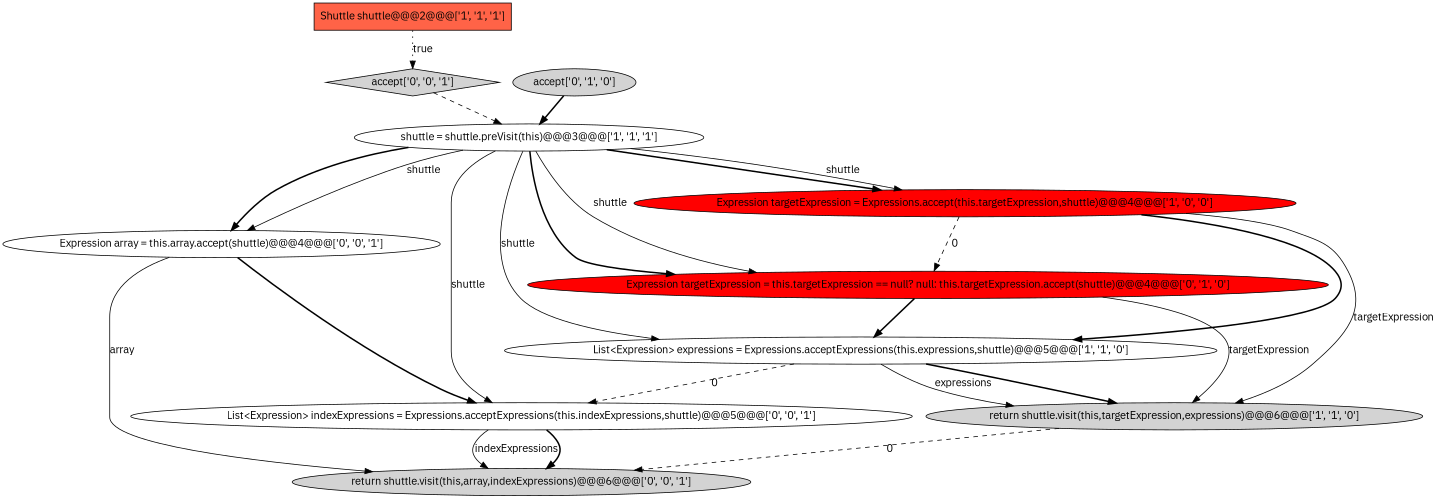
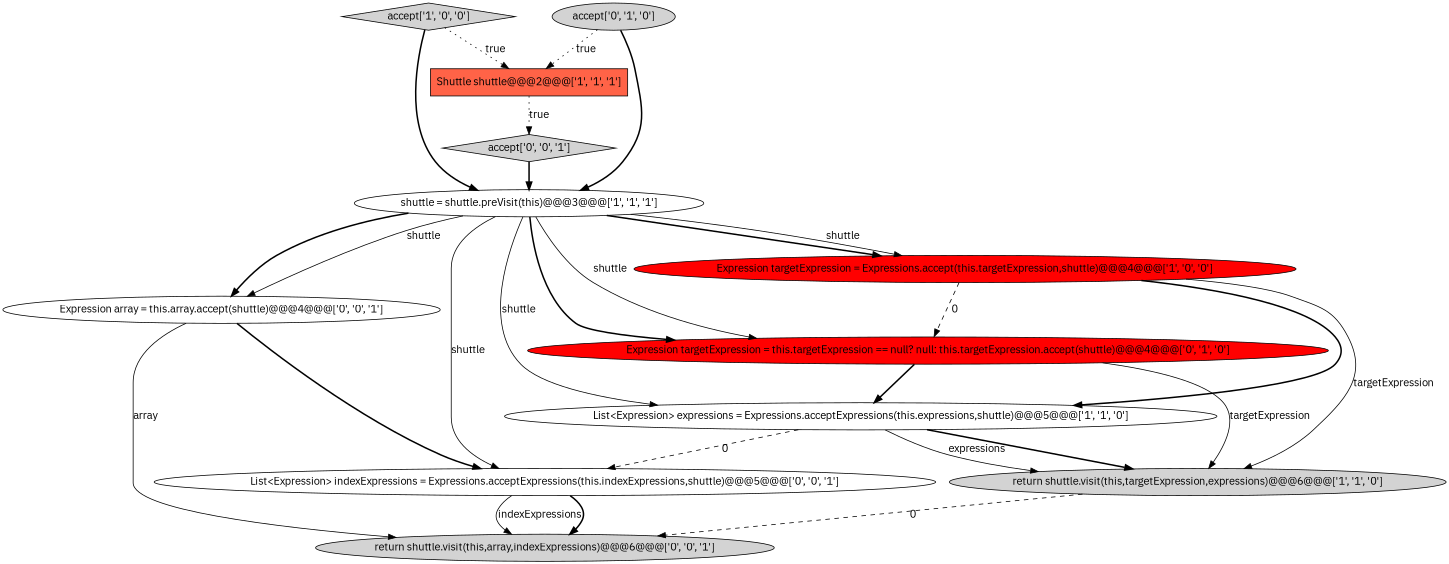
none -> (429, 17)
none -> (575, 47)
(464, 107) -> (529, 172)
